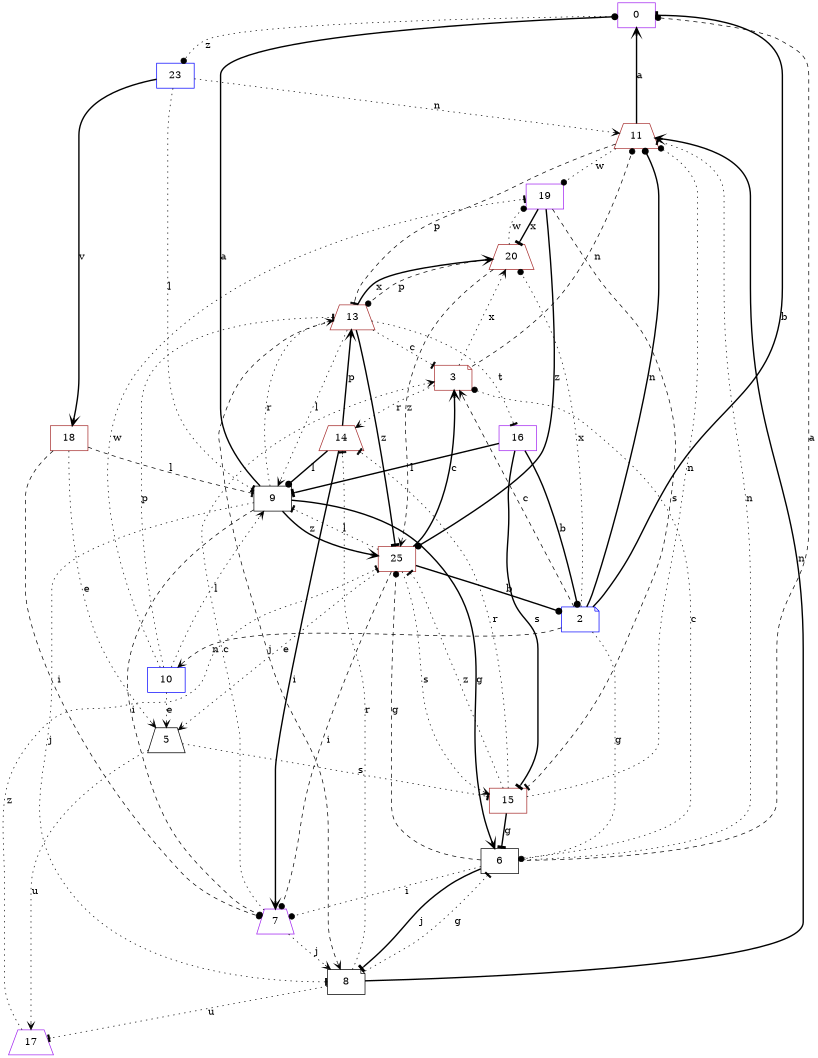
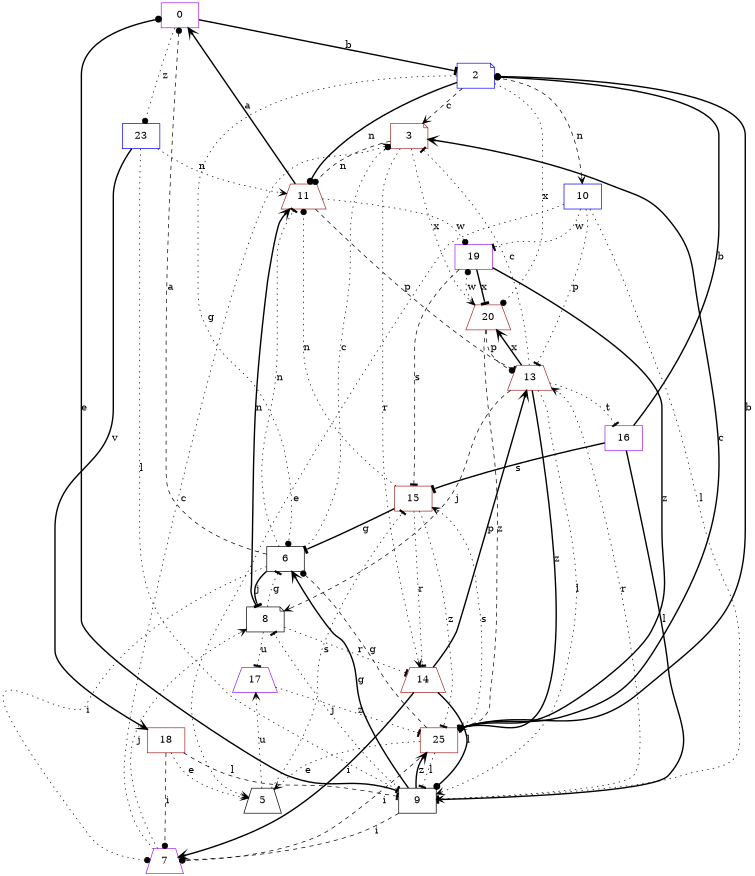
(224, 257) -> (84, 408)
(782, 295) -> (326, 45)
(391, 748) -> (367, 651)
